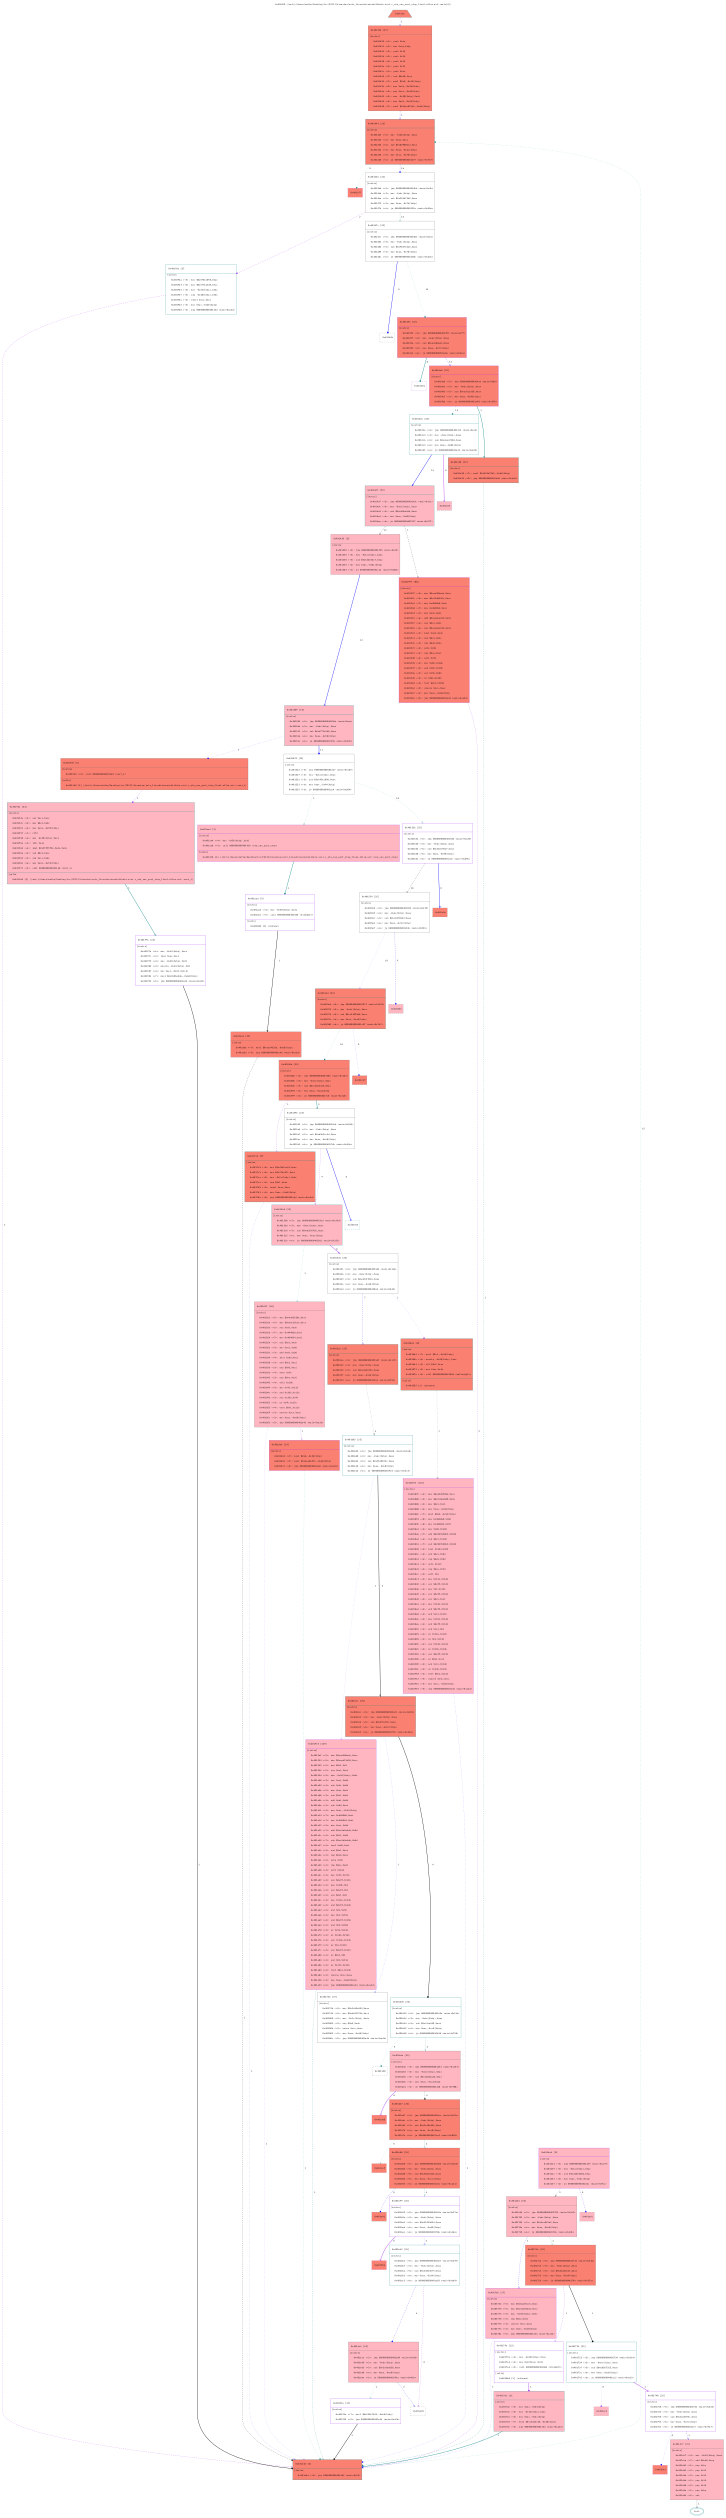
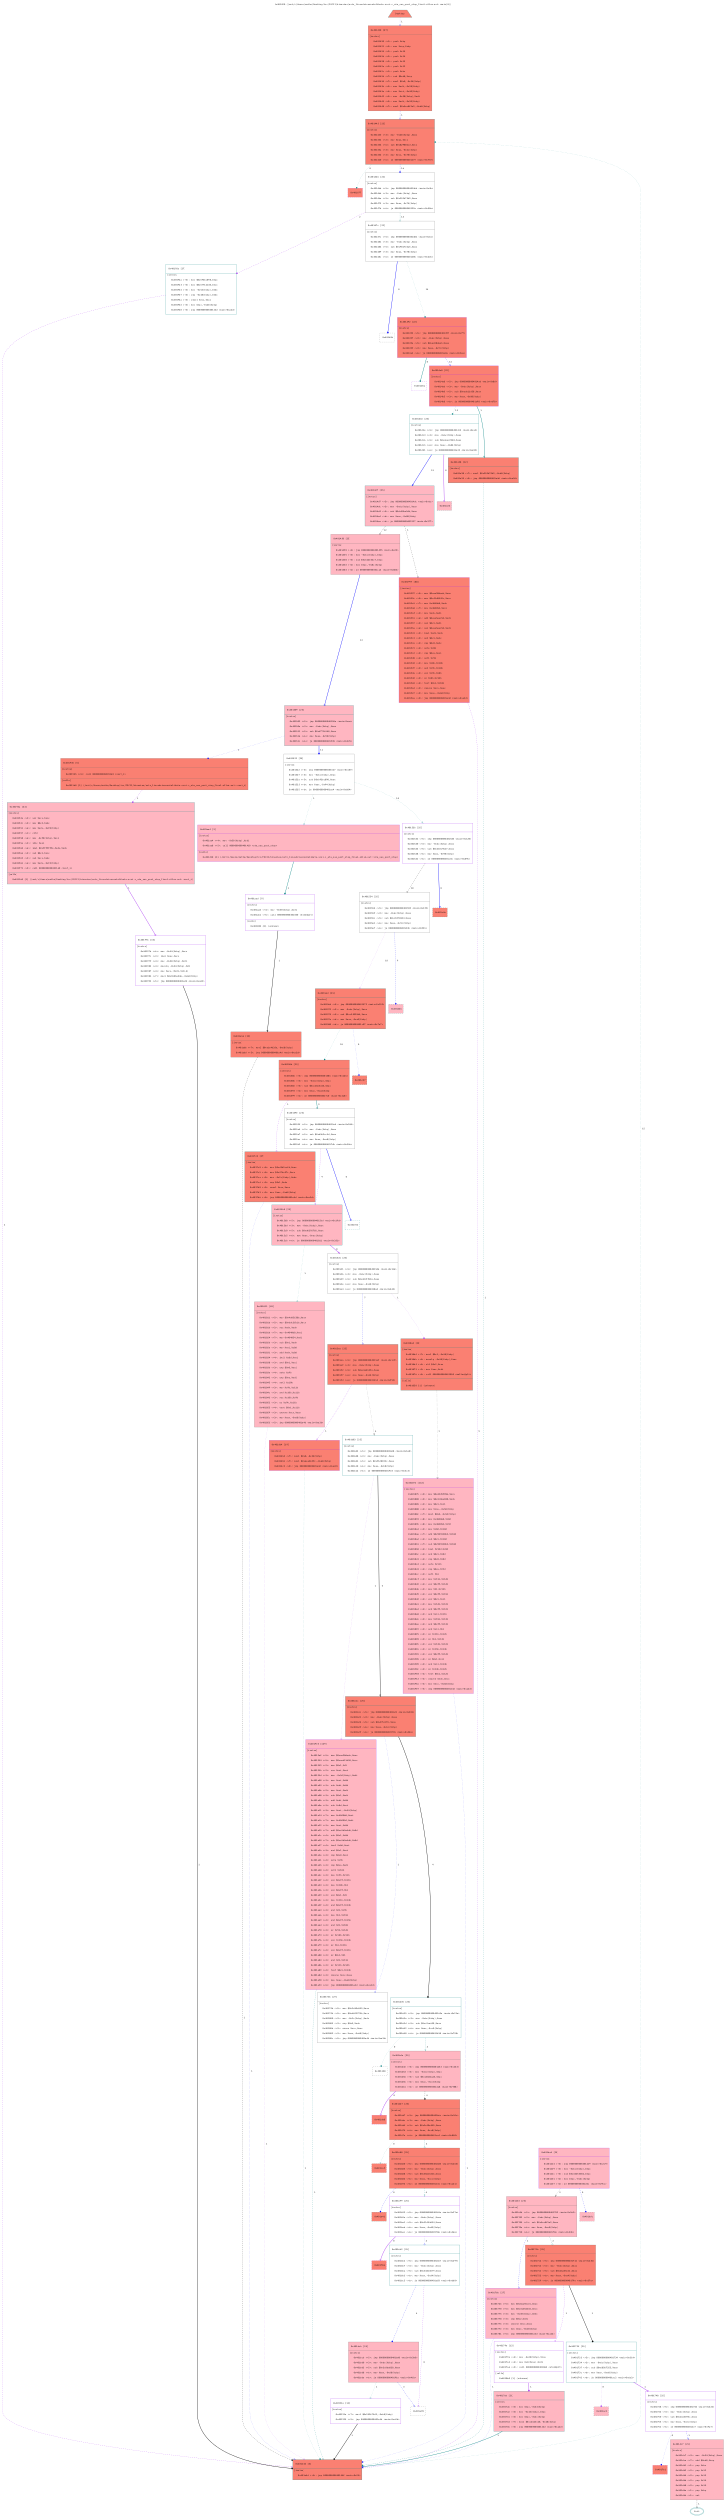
(140, 909) -> (140, 909)
(301, 1433) -> (336, 1412)
